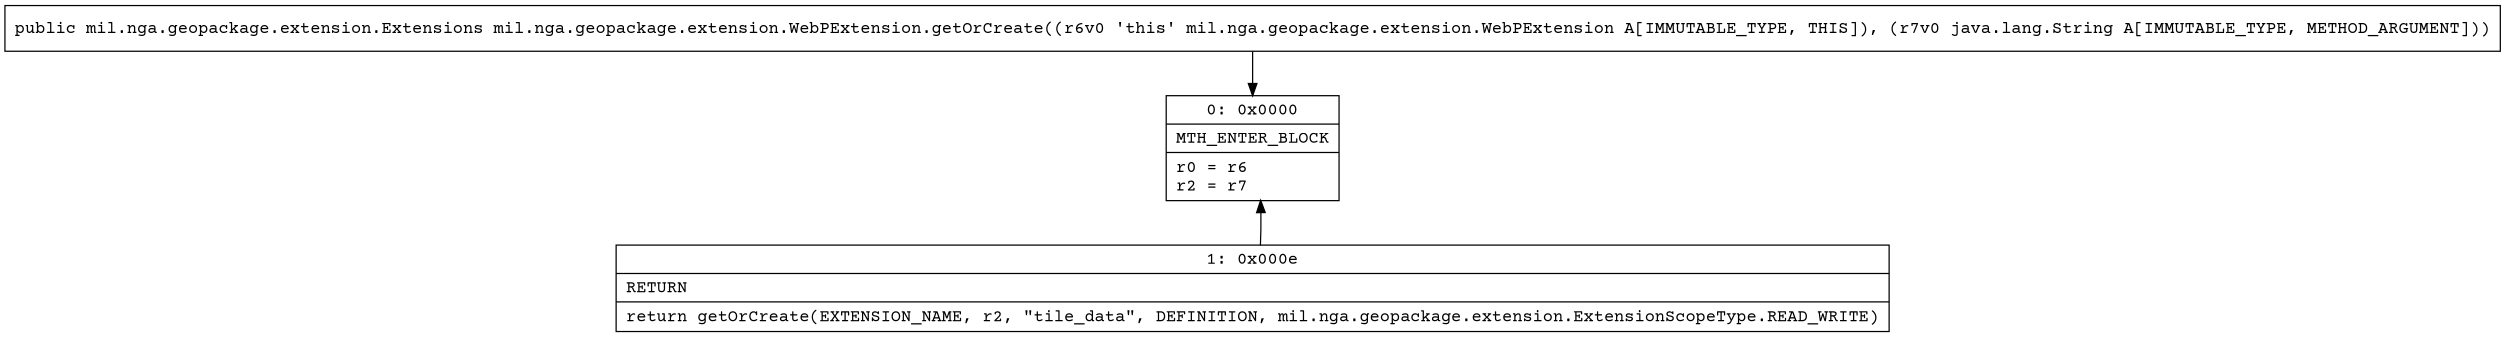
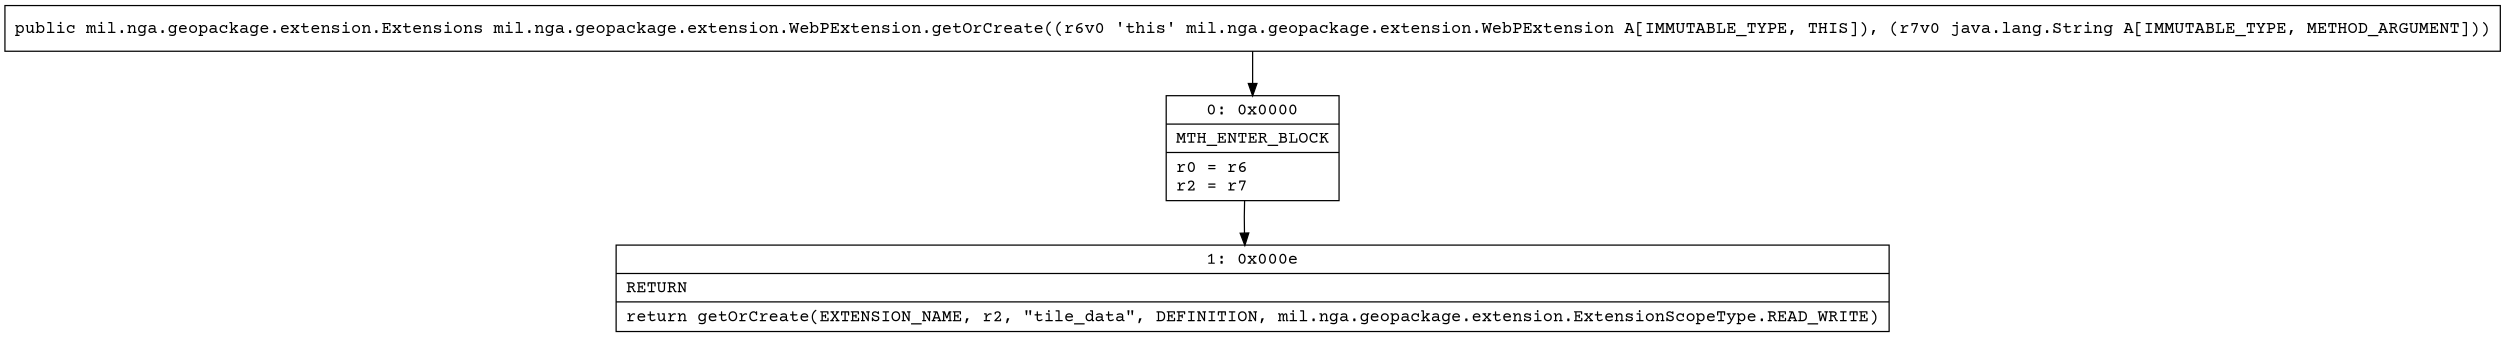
(1261, 229) -> (1244, 217)
